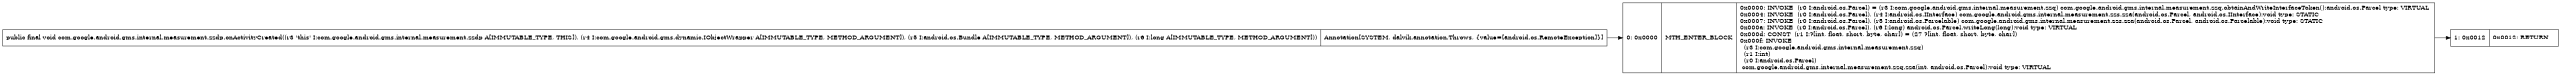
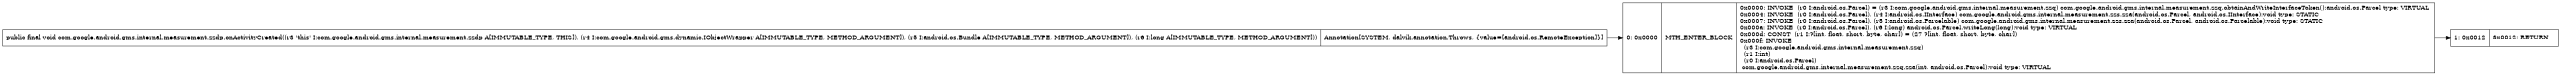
(2524, 38) -> (2524, 38)
